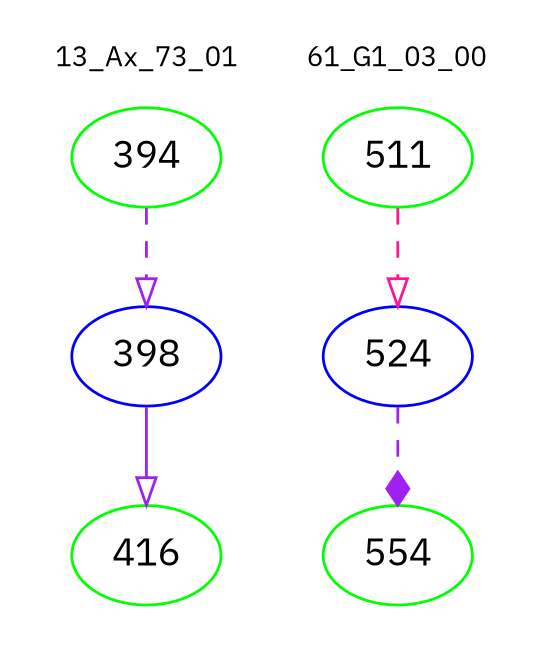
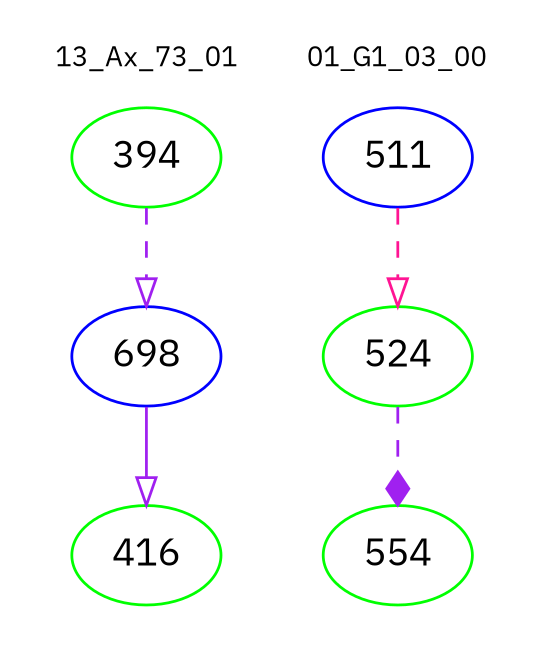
(398, 59) -> (398, 59)
(398, 157) -> (398, 157)
(146, 356) -> (146, 356)
(398, 356) -> (398, 356)
